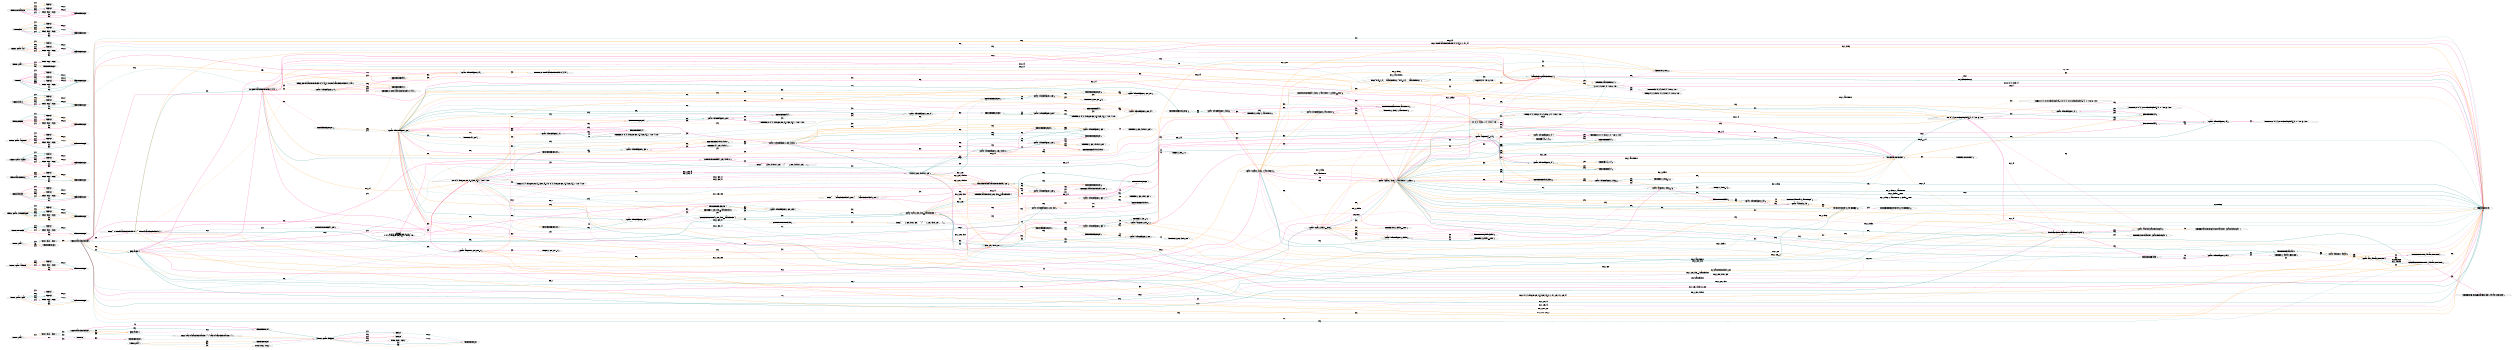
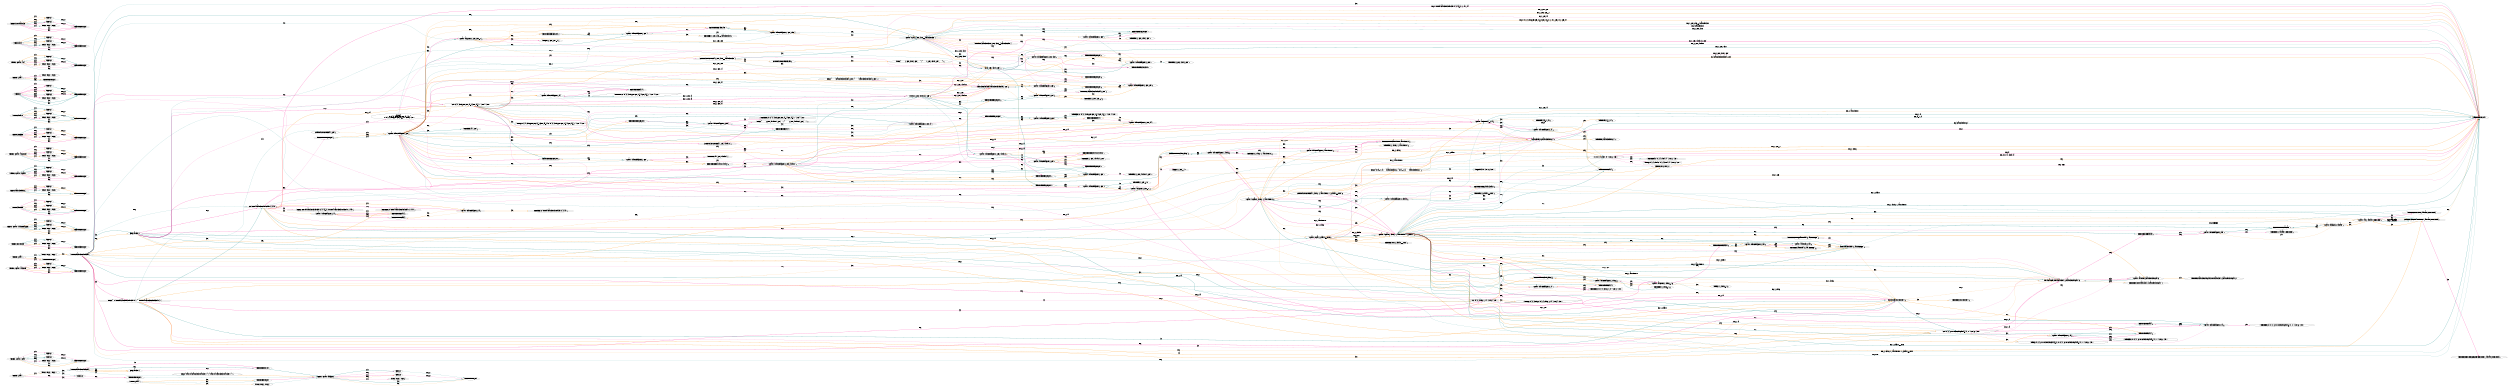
(1868, 208) -> (1836, 241)
